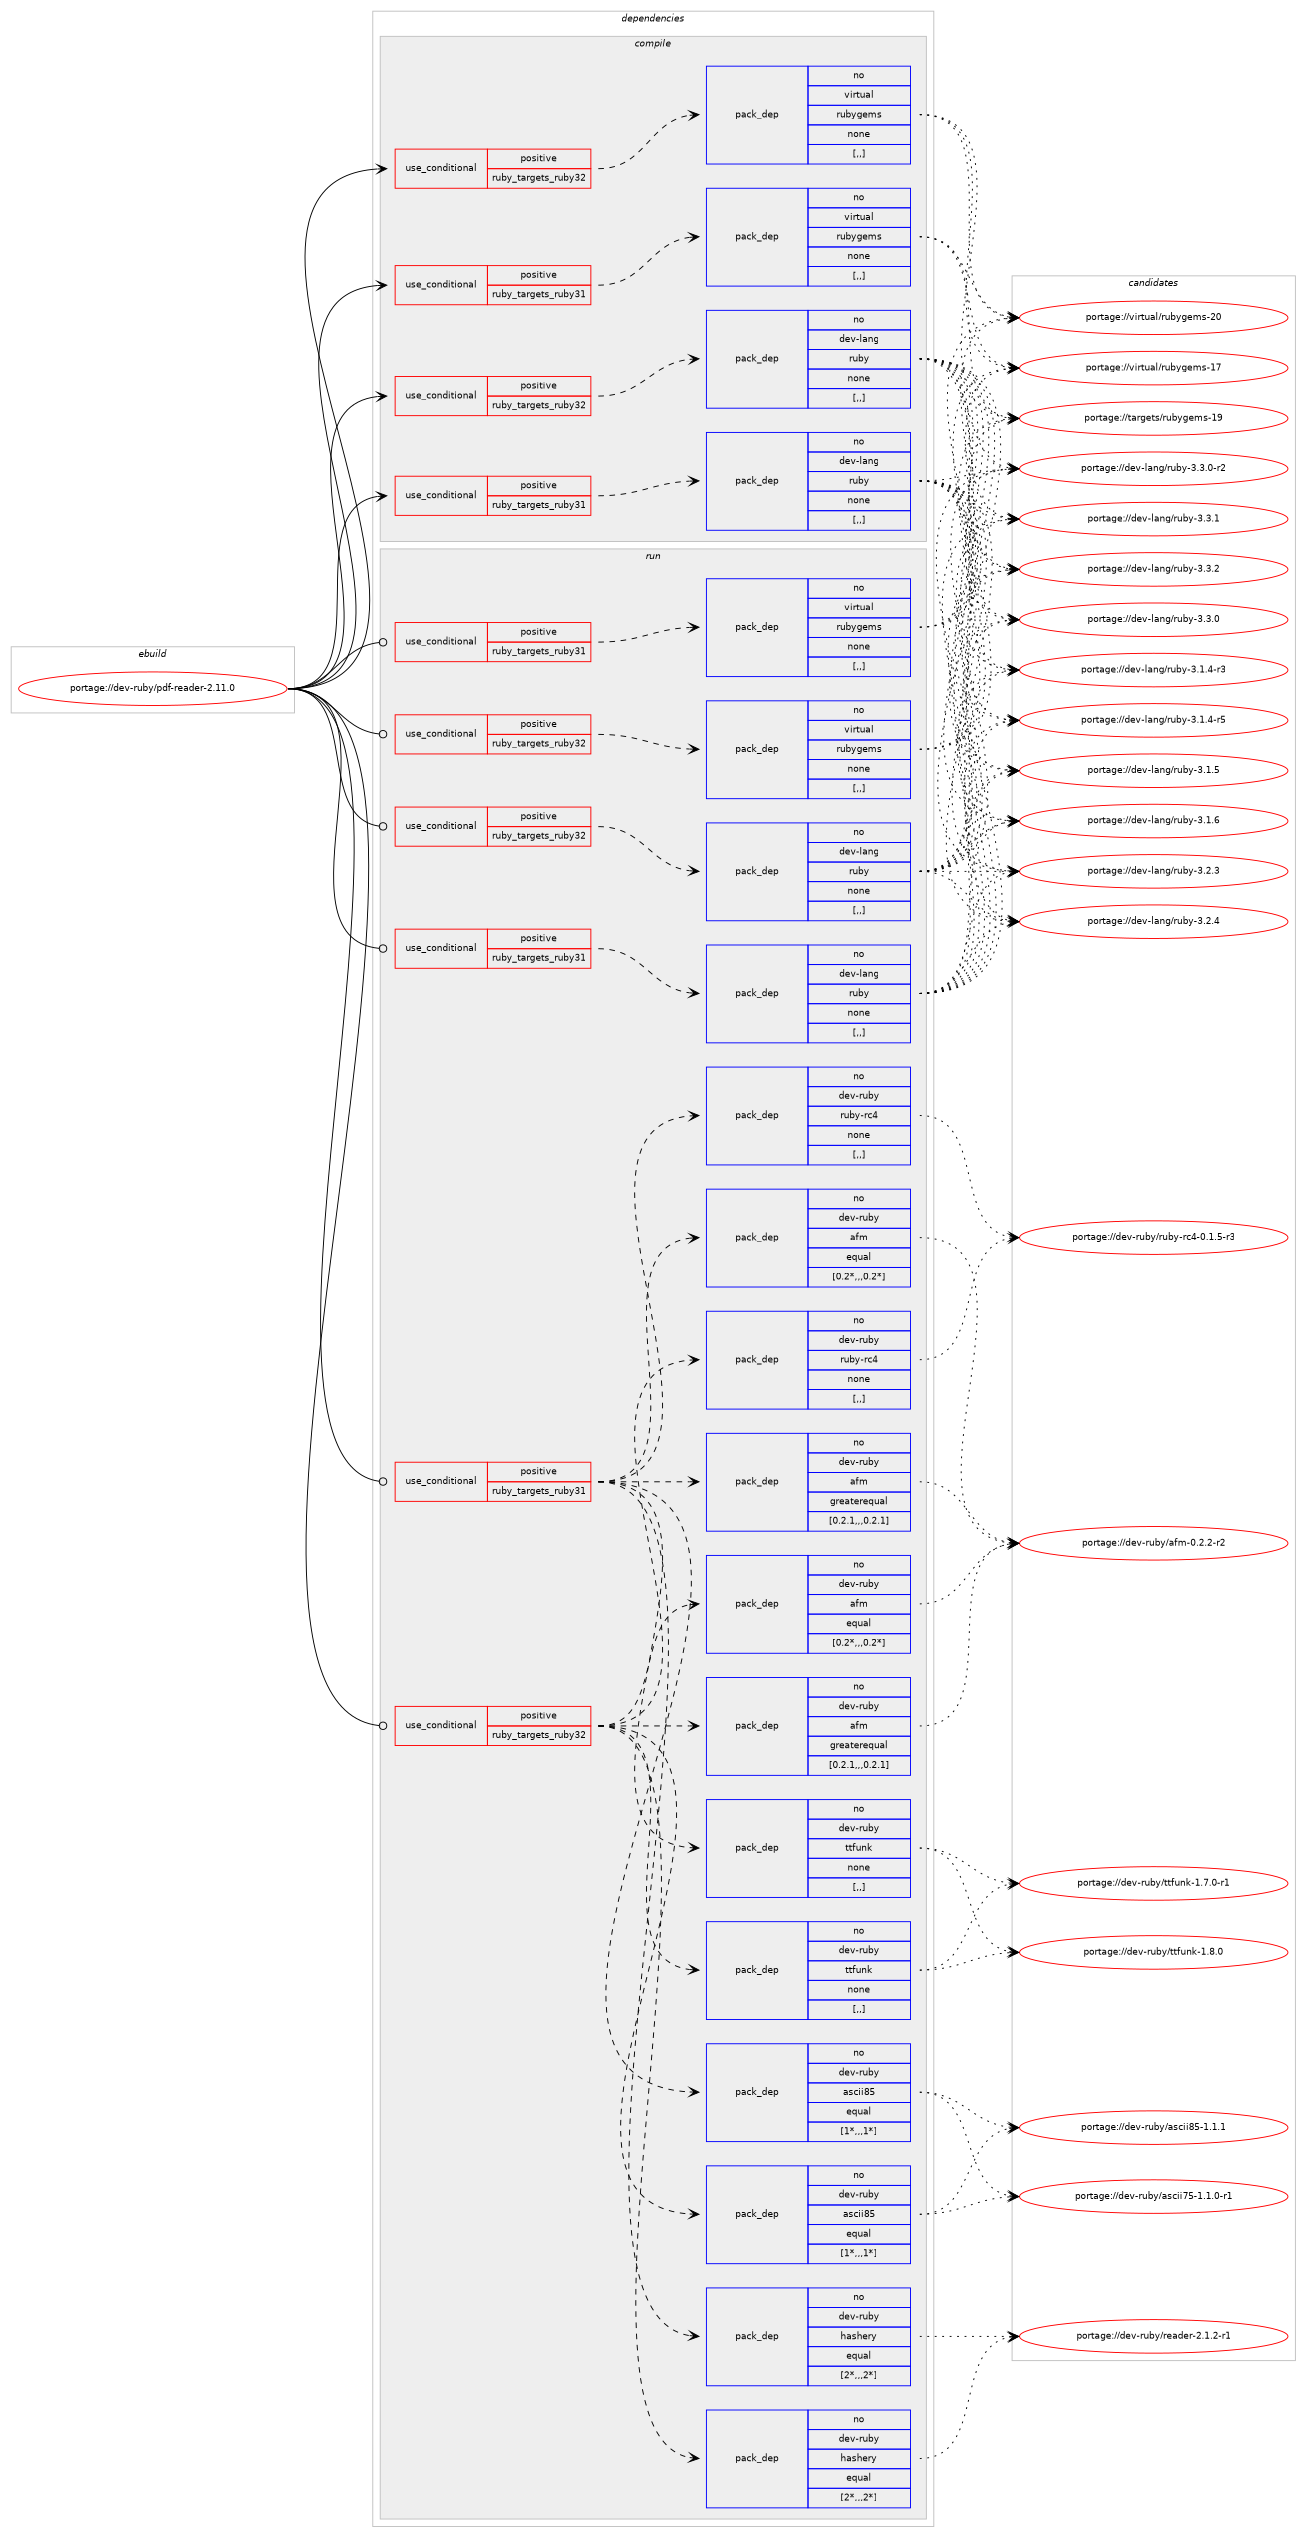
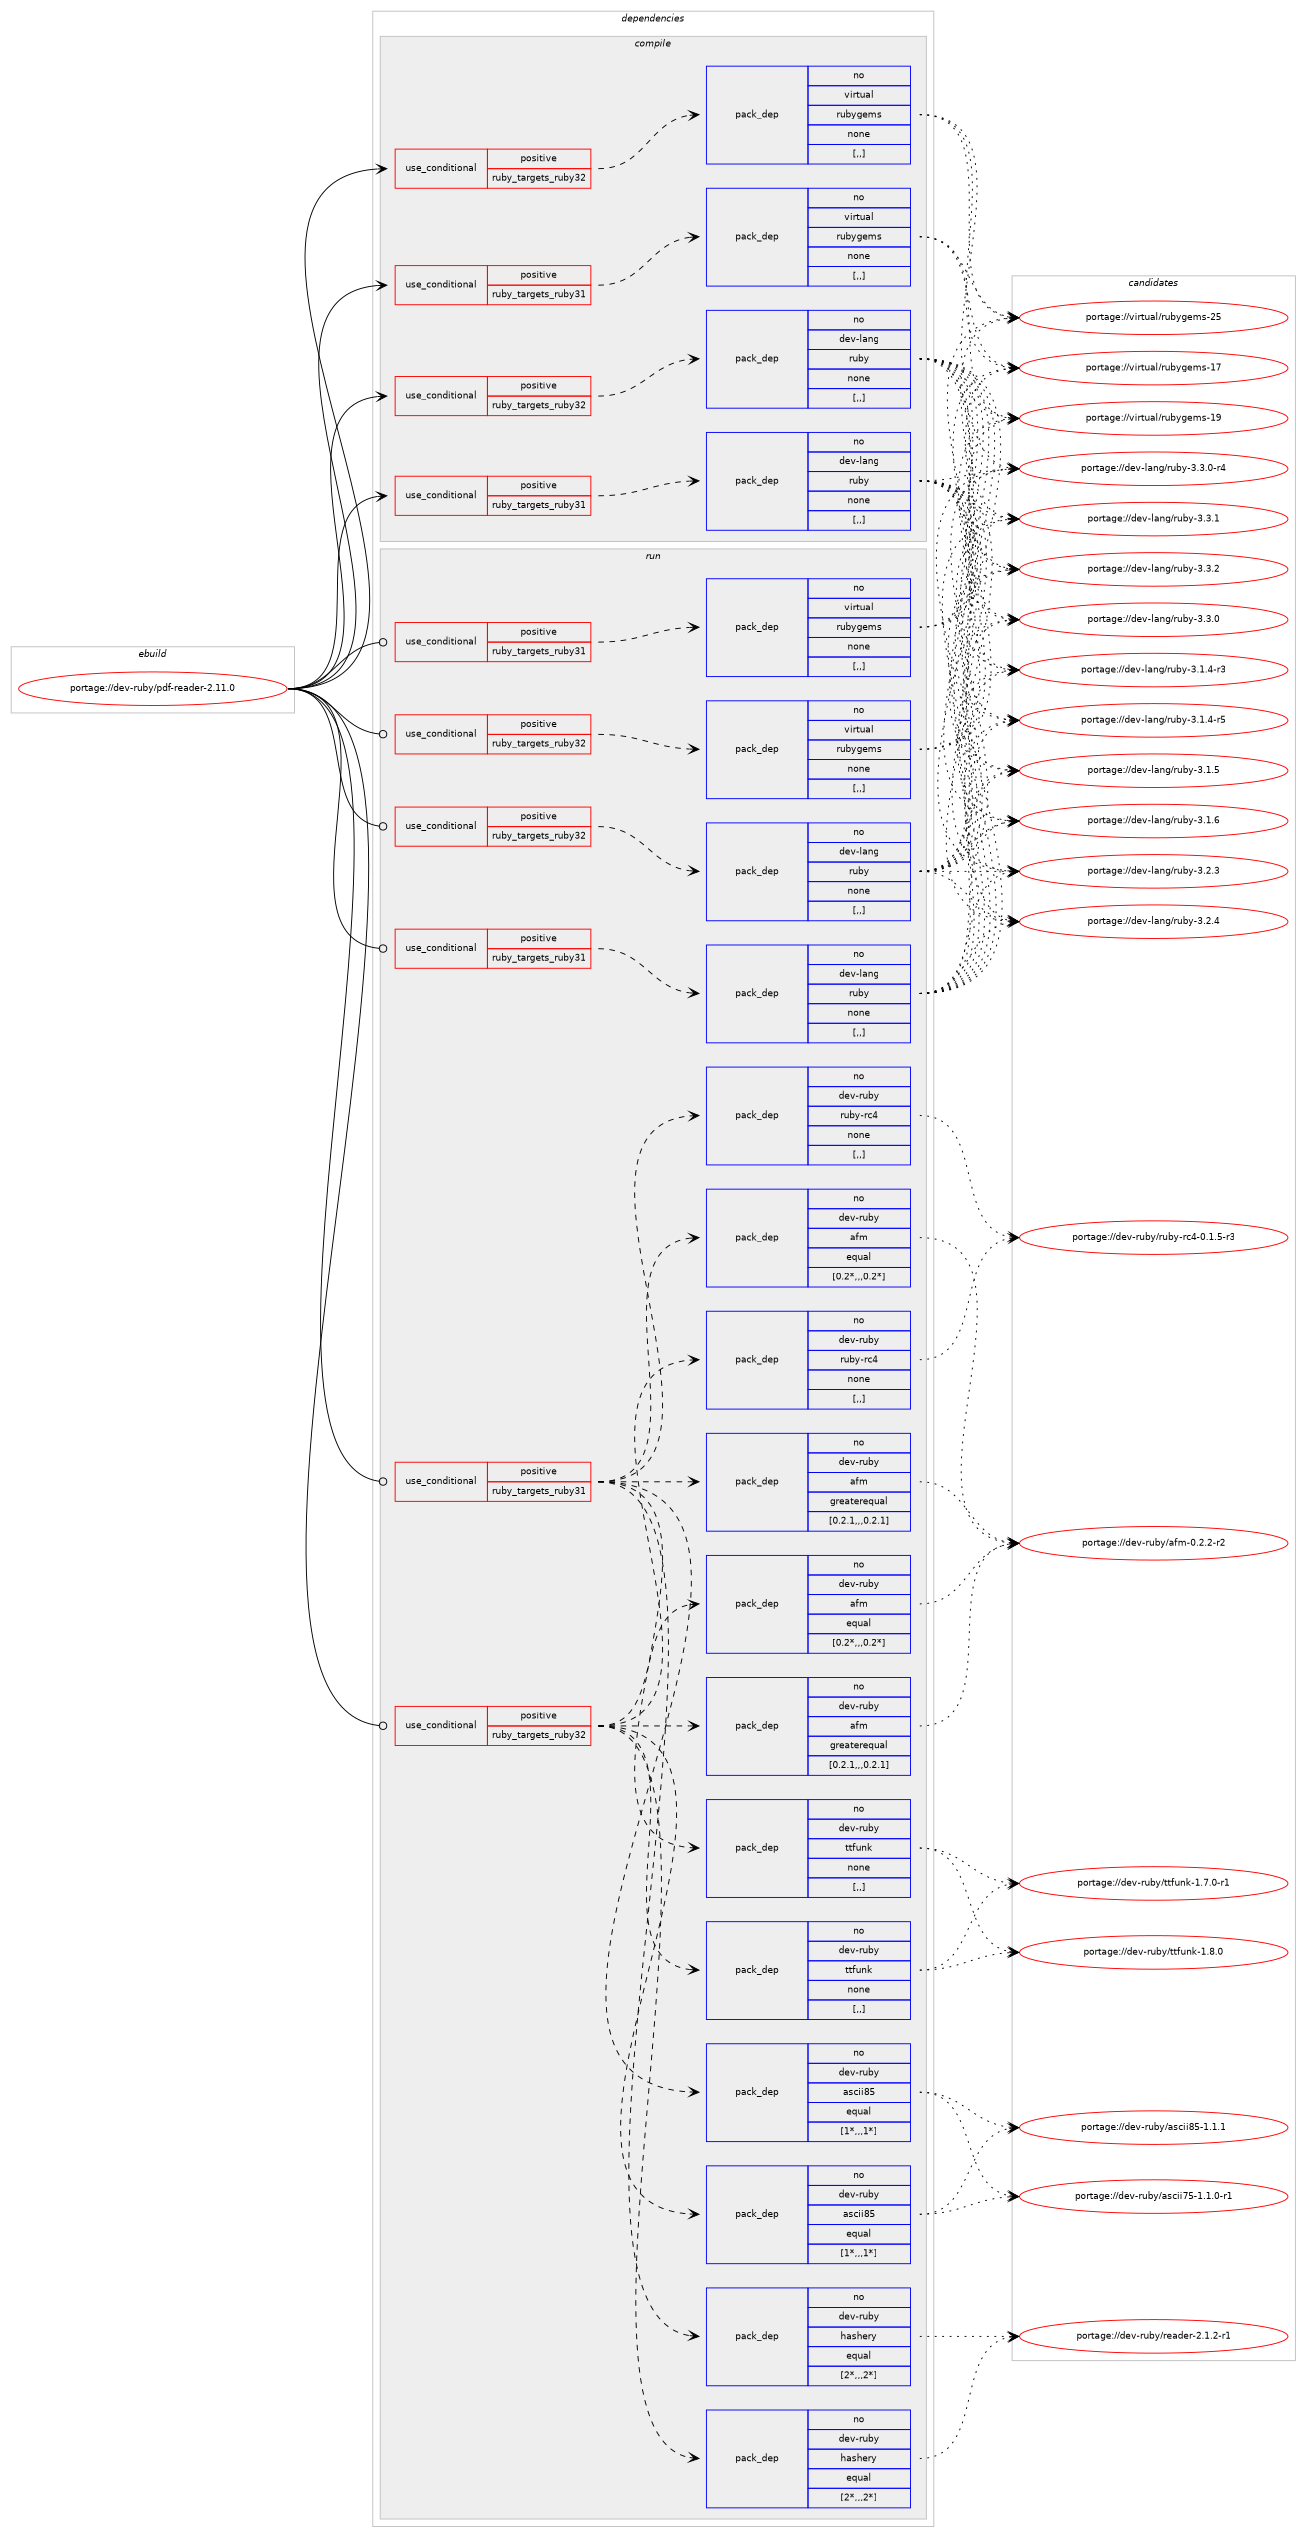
(1154, 318) -> (1154, 318)
(1154, 418) -> (1154, 418)
(1154, 469) -> (1154, 469)
